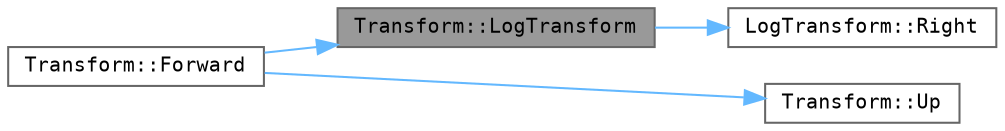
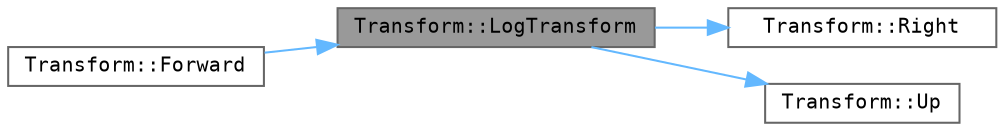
(862, 28) -> (862, 28)
(504, 85) -> (669, 63)
